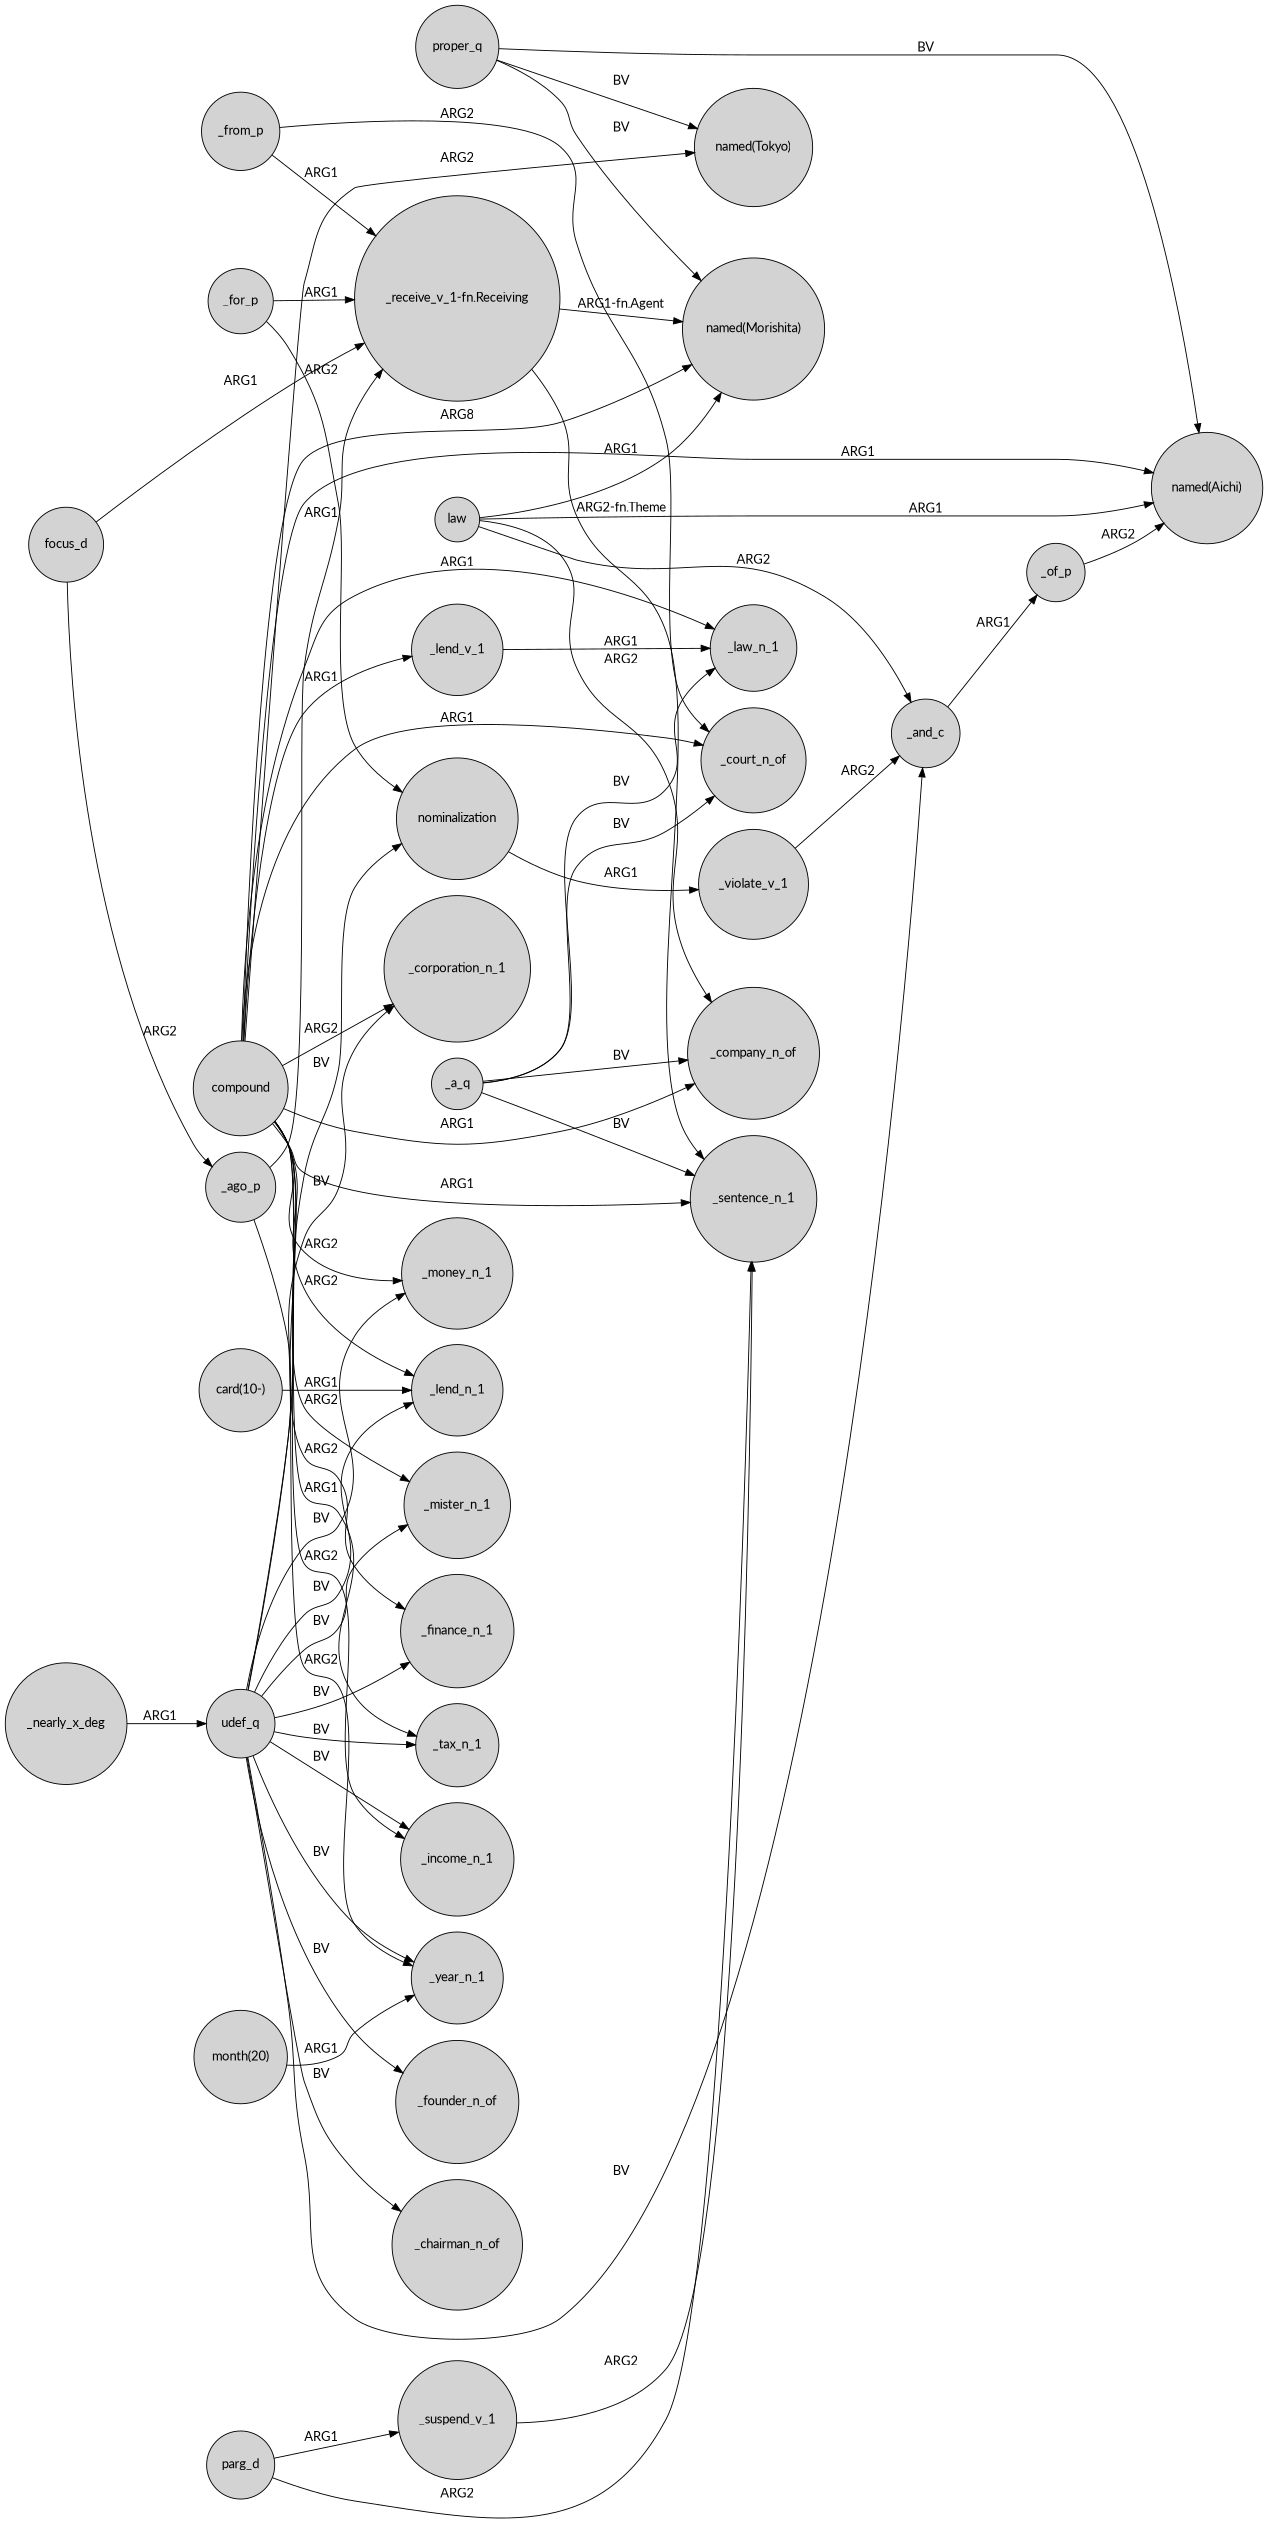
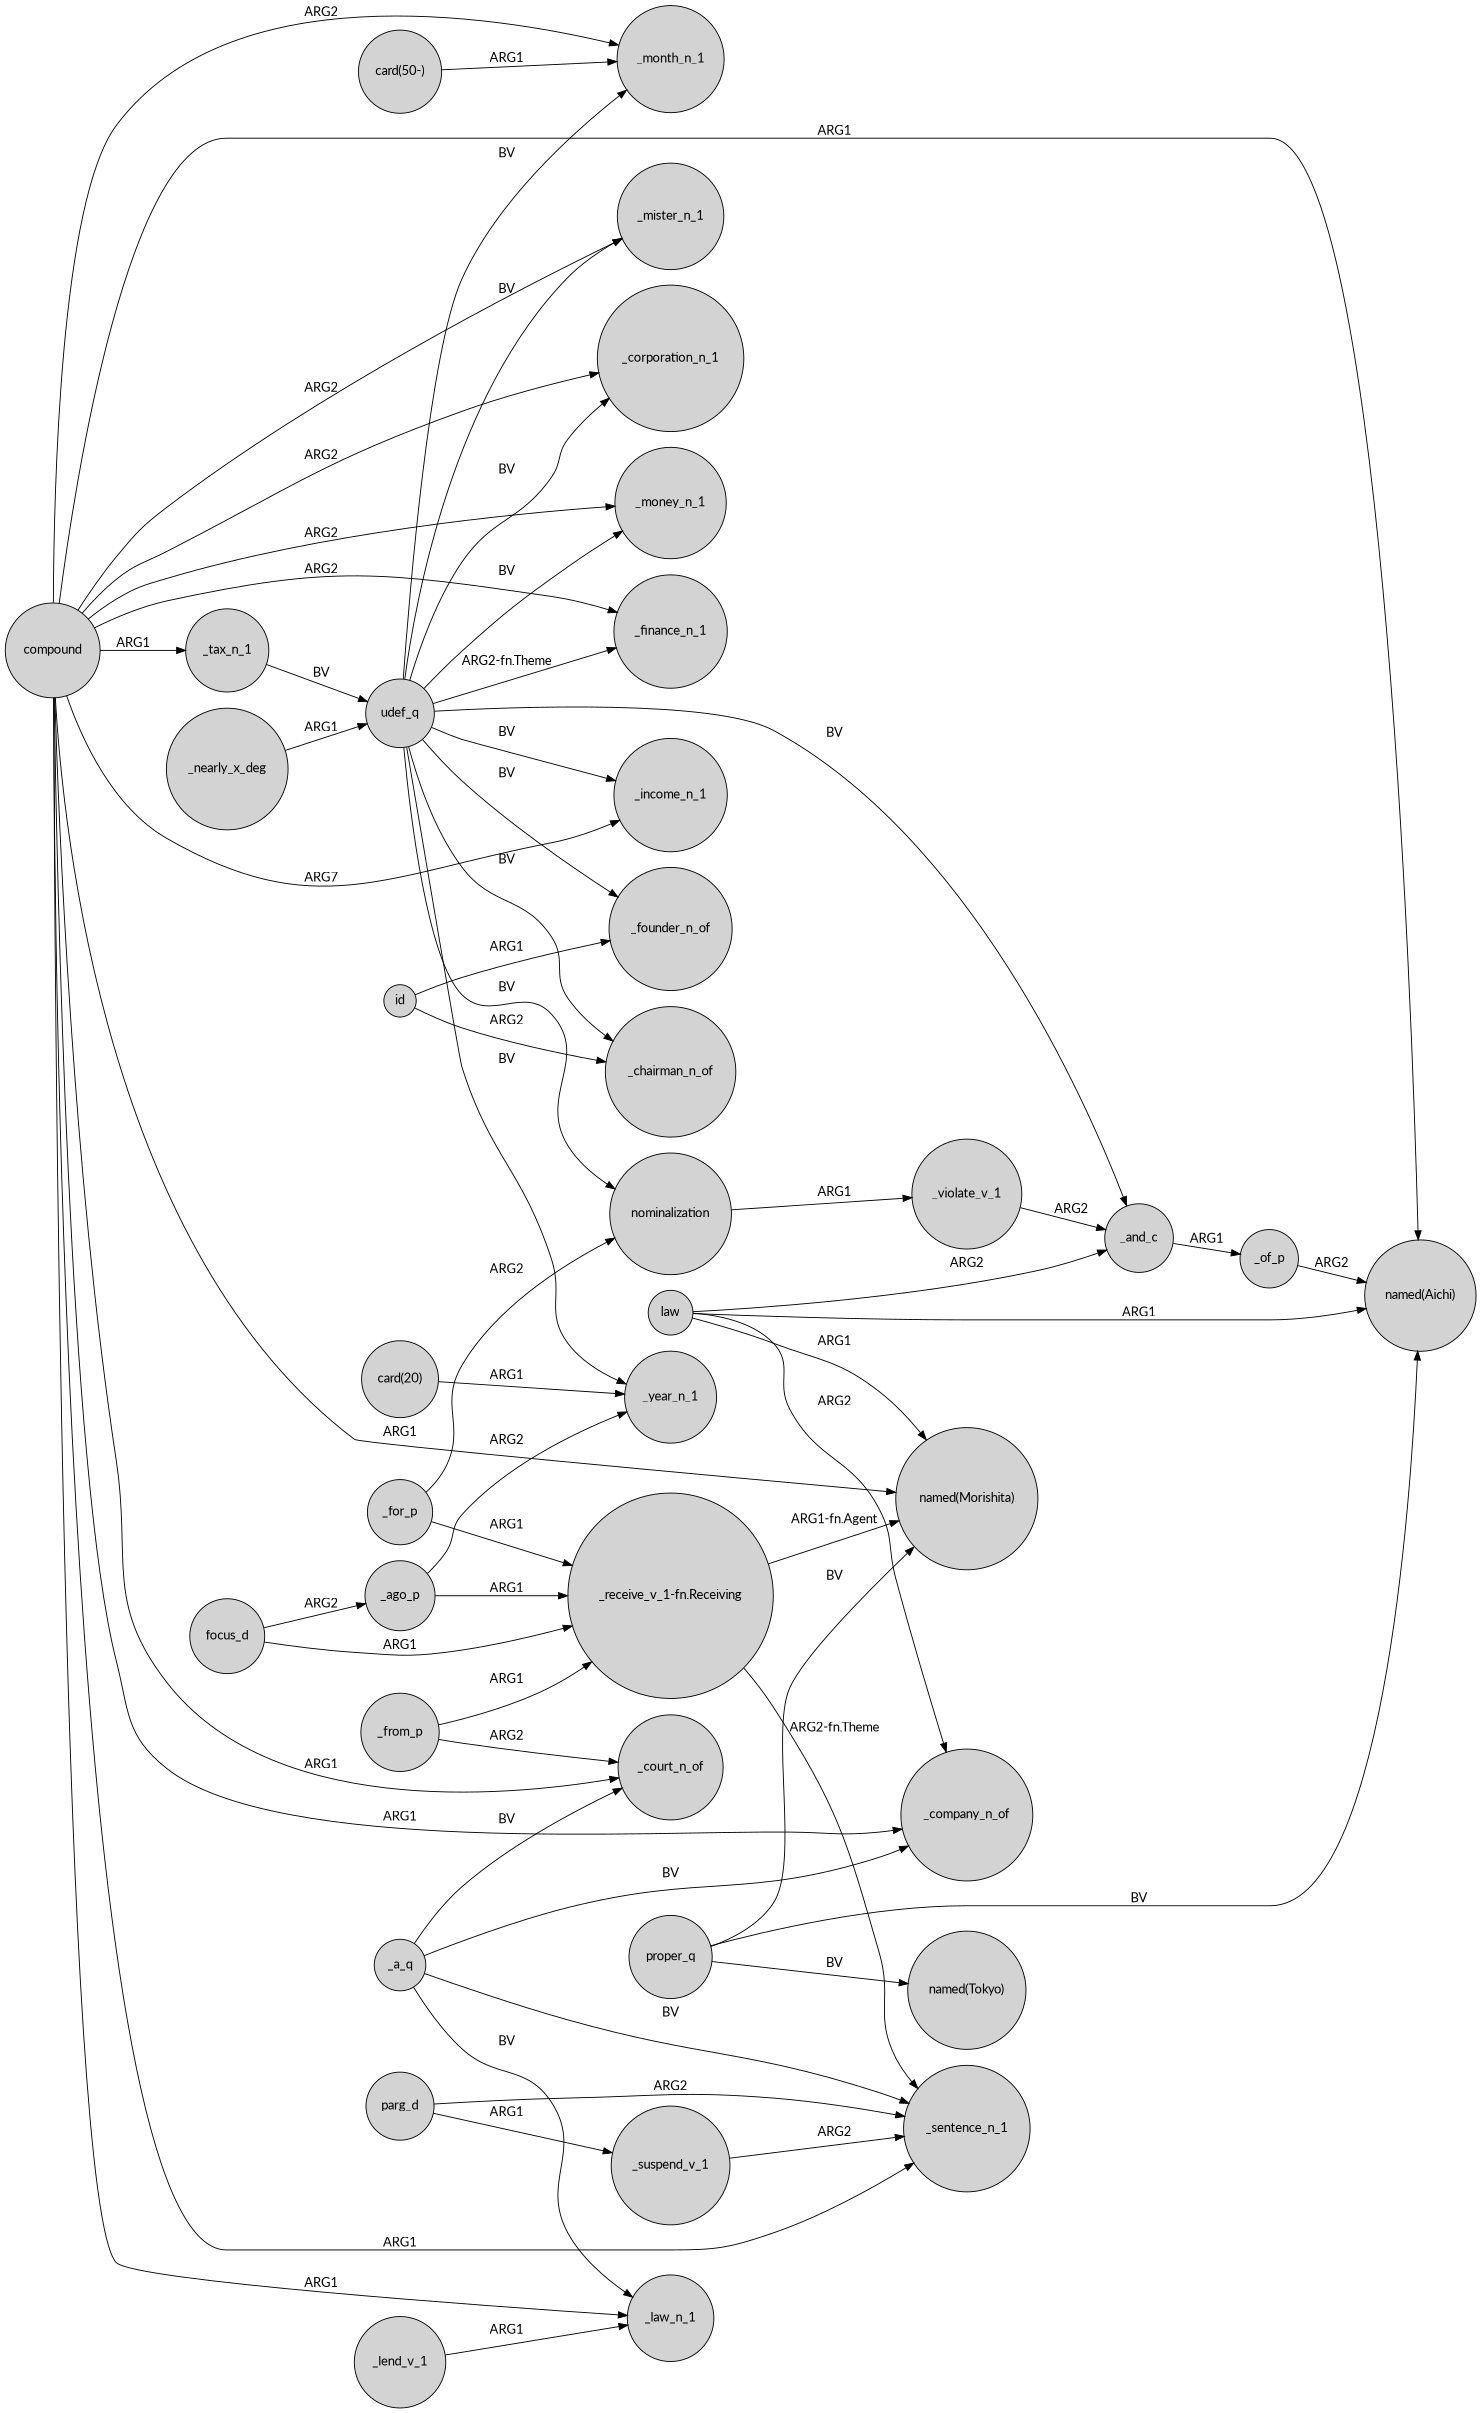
(457, 416) -> (400, 1433)
(290, 441) -> none
(267, 828) -> none
none -> (400, 1001)
(241, 1390) -> (400, 72)
(457, 1390) -> (671, 59)
(321, 1557) -> (321, 878)
(321, 1693) -> (507, 662)
(340, 1741) -> (313, 682)
(241, 2057) -> (400, 1379)
